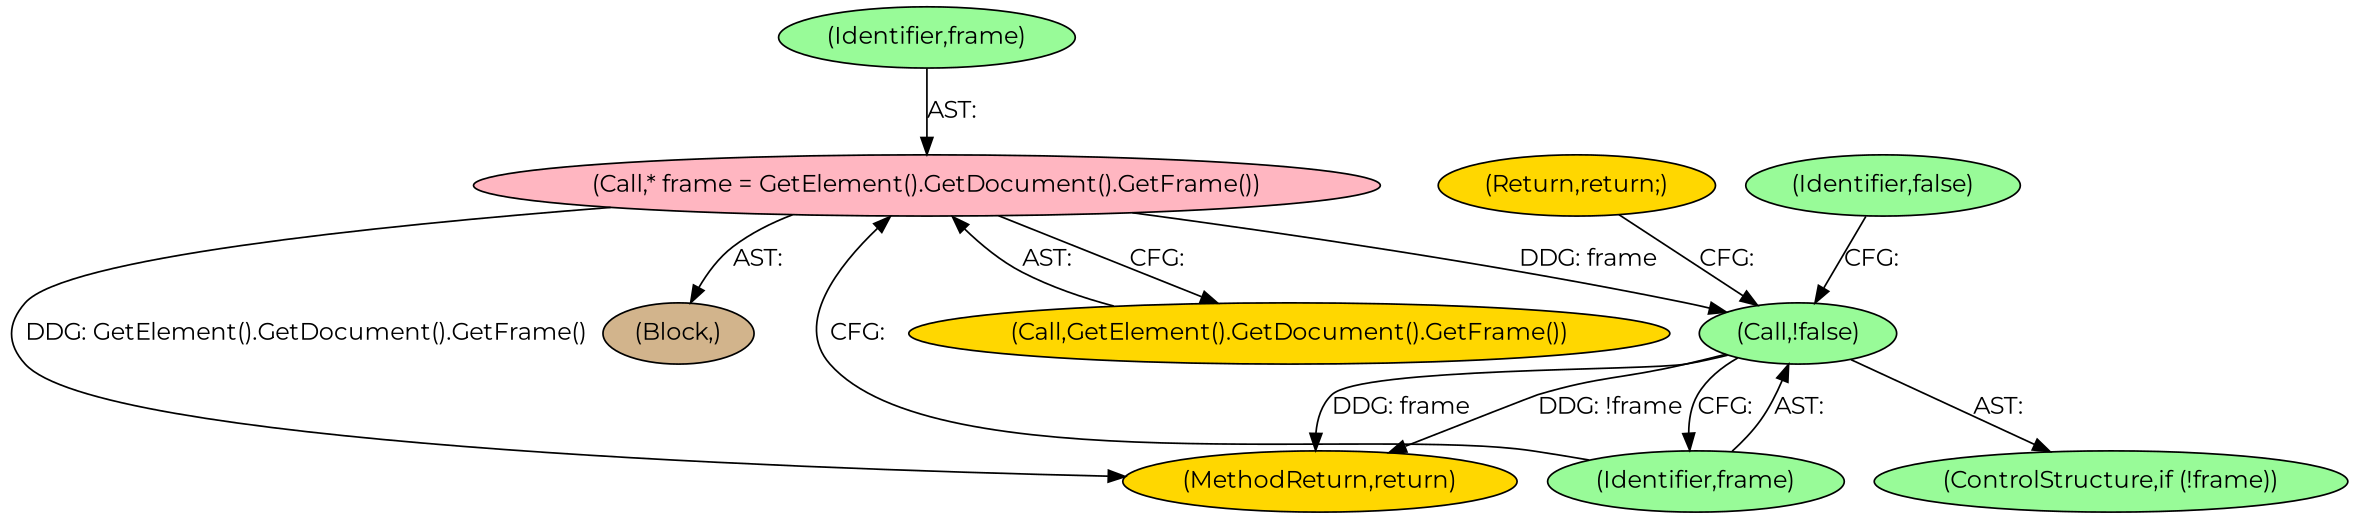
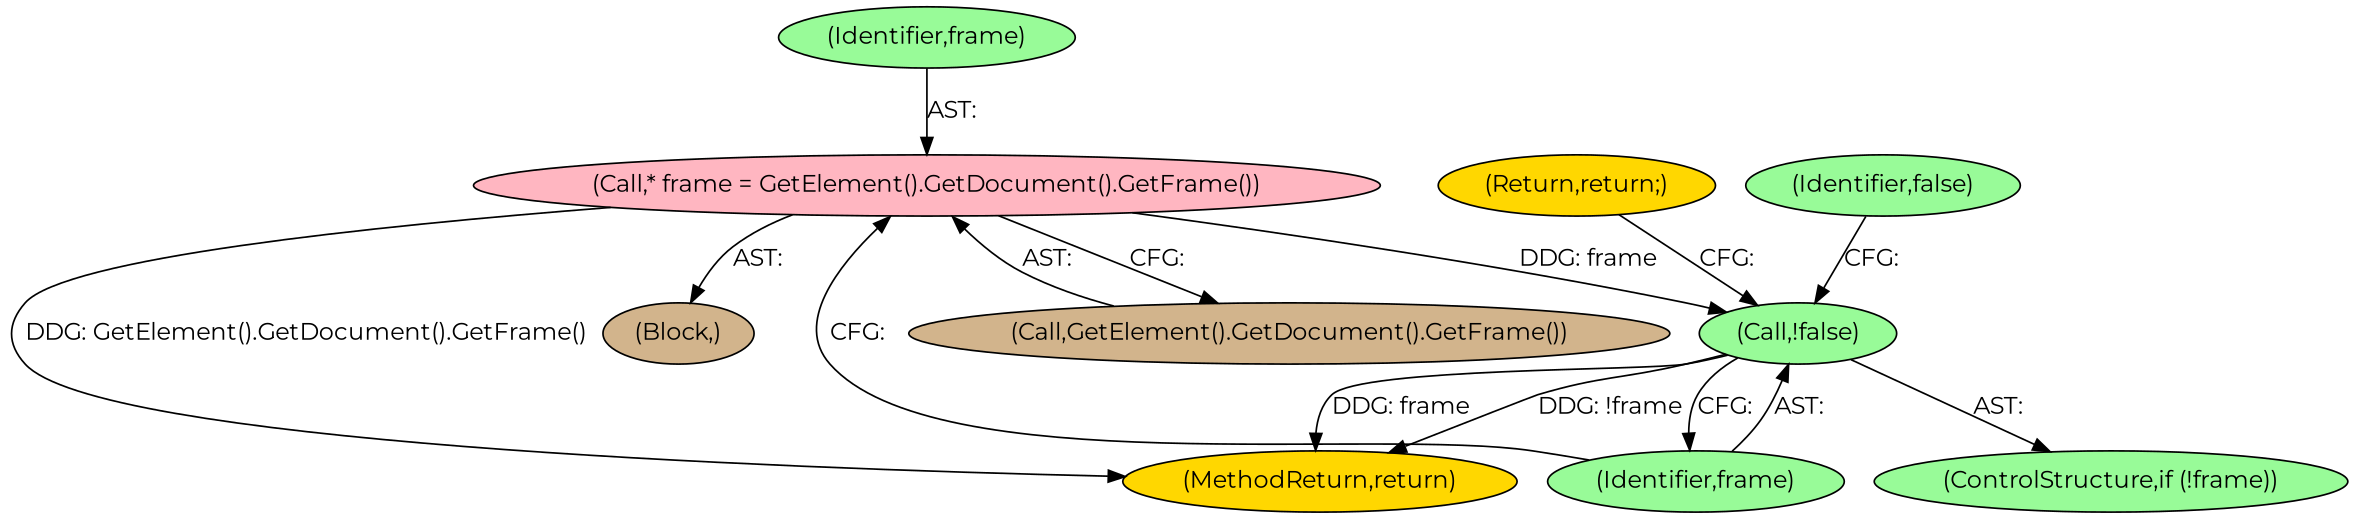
(1289, 333) -> (1289, 333)
